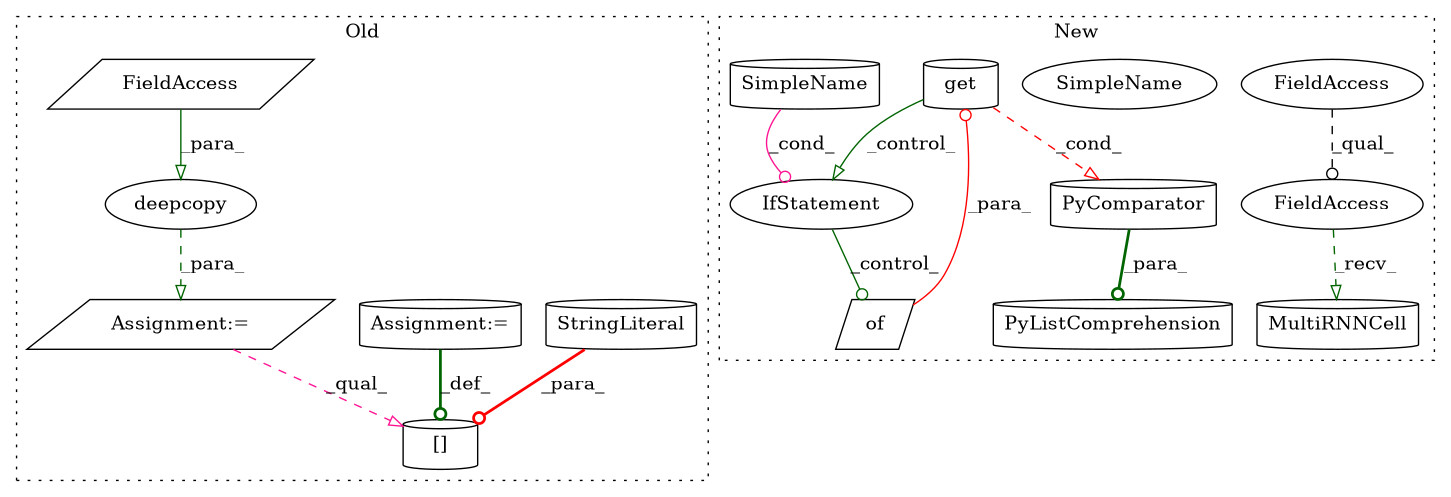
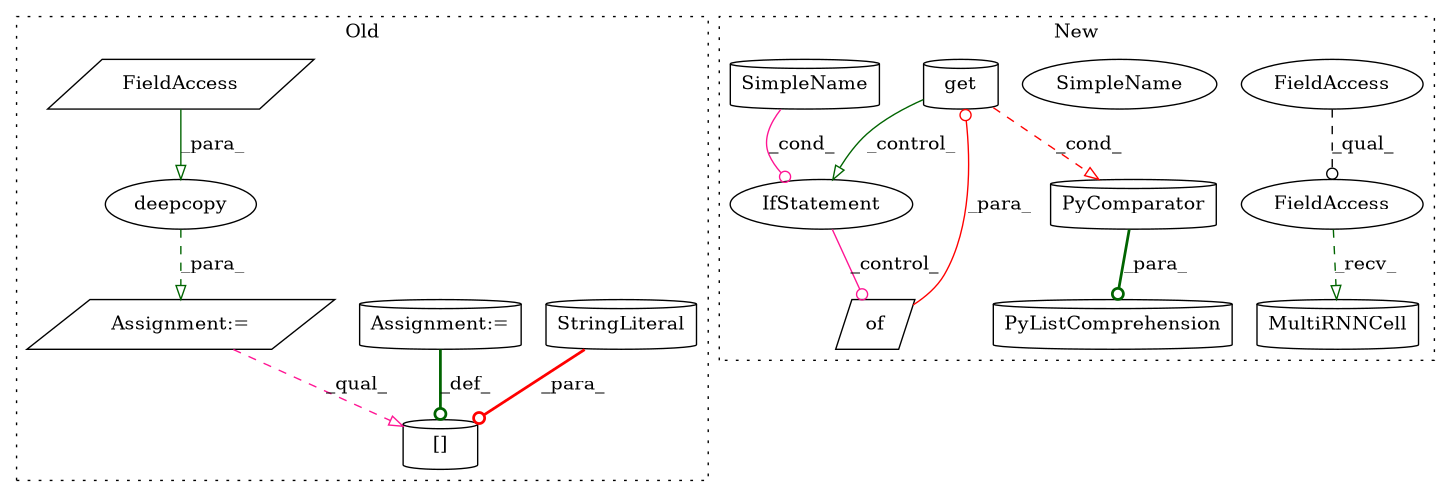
(846, 259) -> (846, 259)
